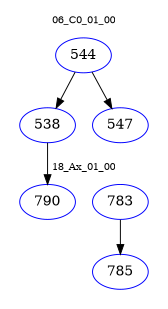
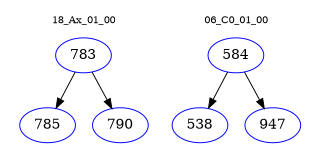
(83, 55) -> (236, 55)
(120, 125) -> (273, 125)
(48, 164) -> (100, 86)
